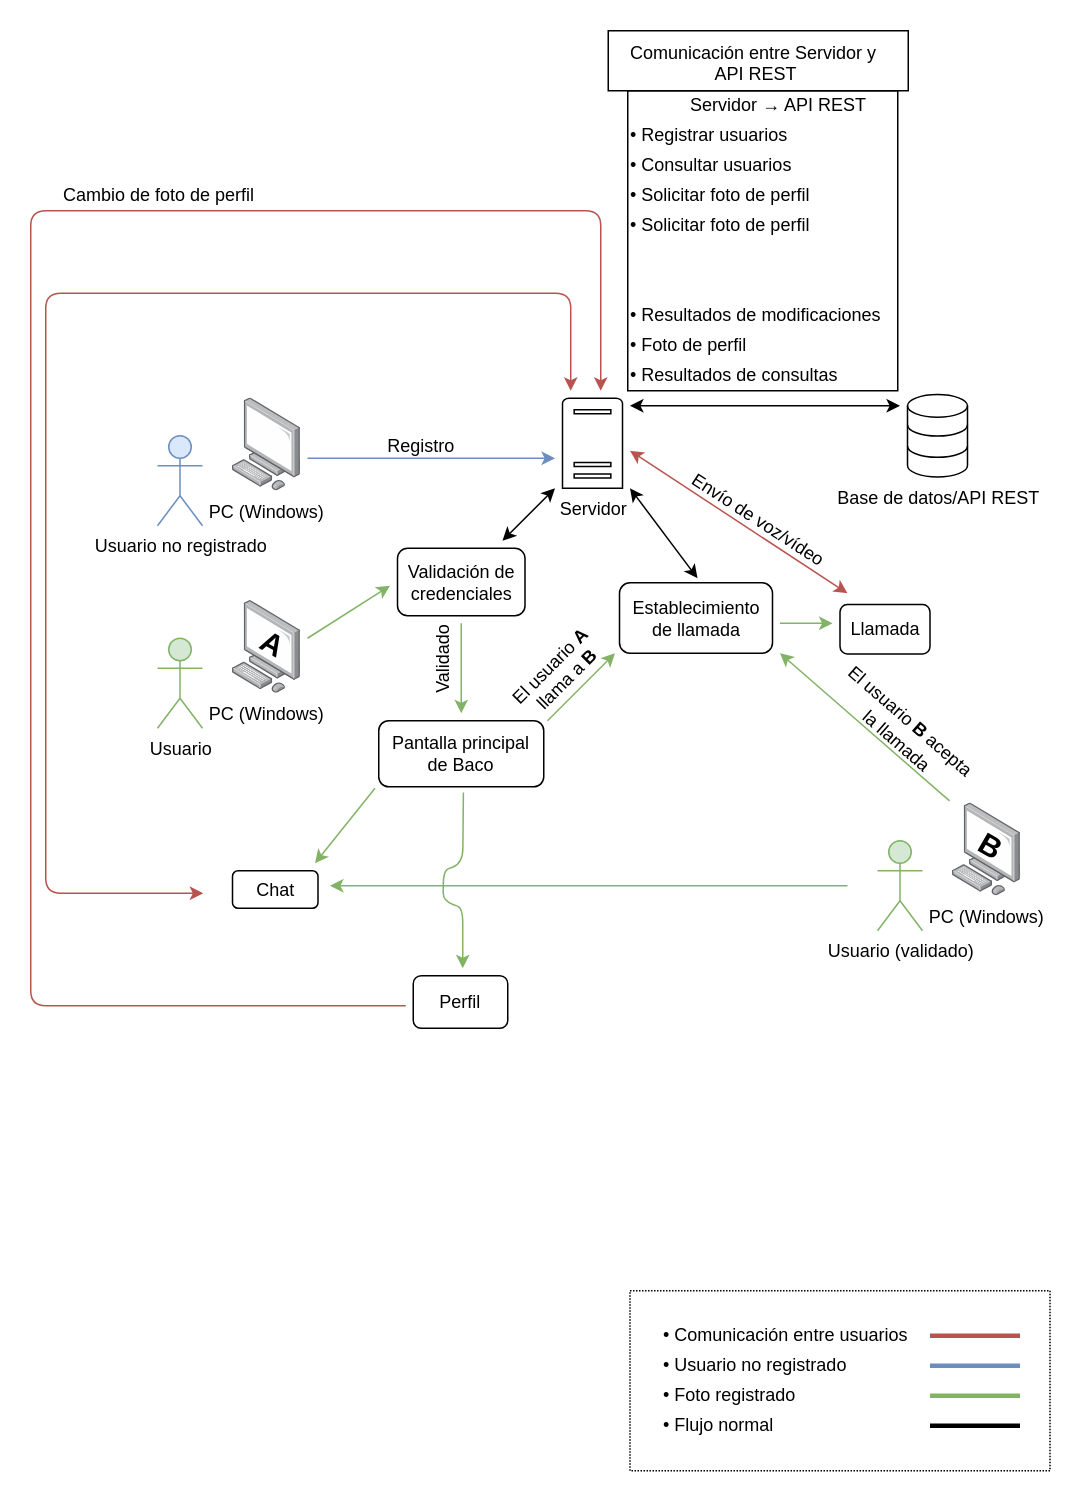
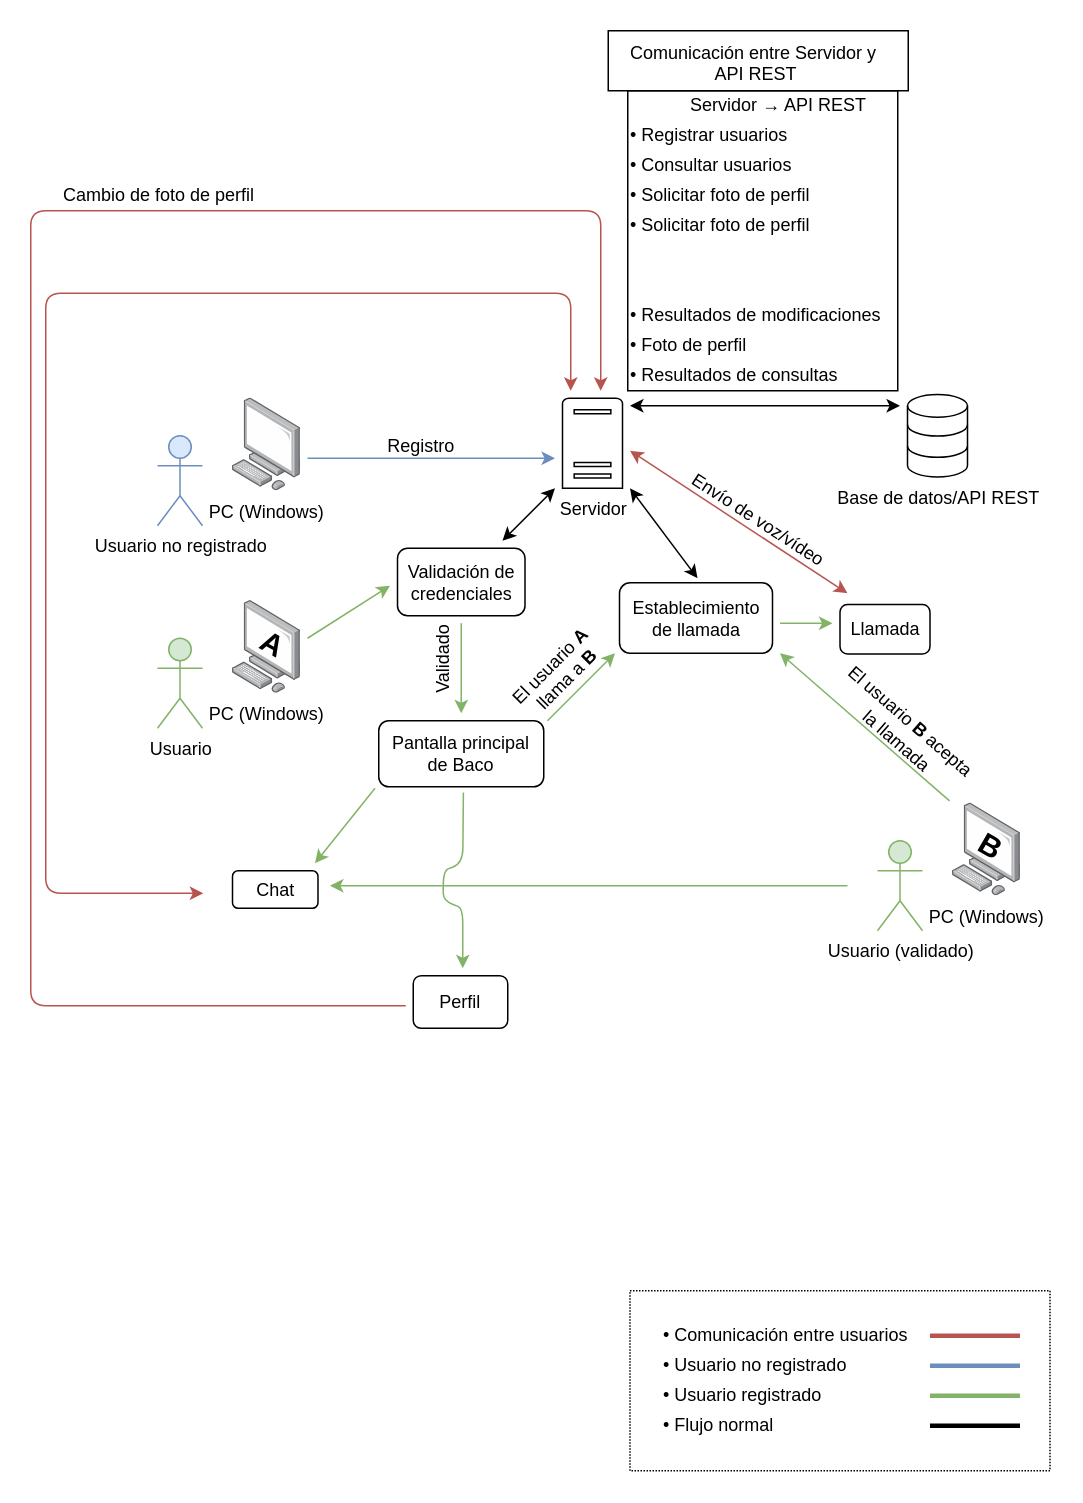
(742, 1396) -> (755, 1396)
